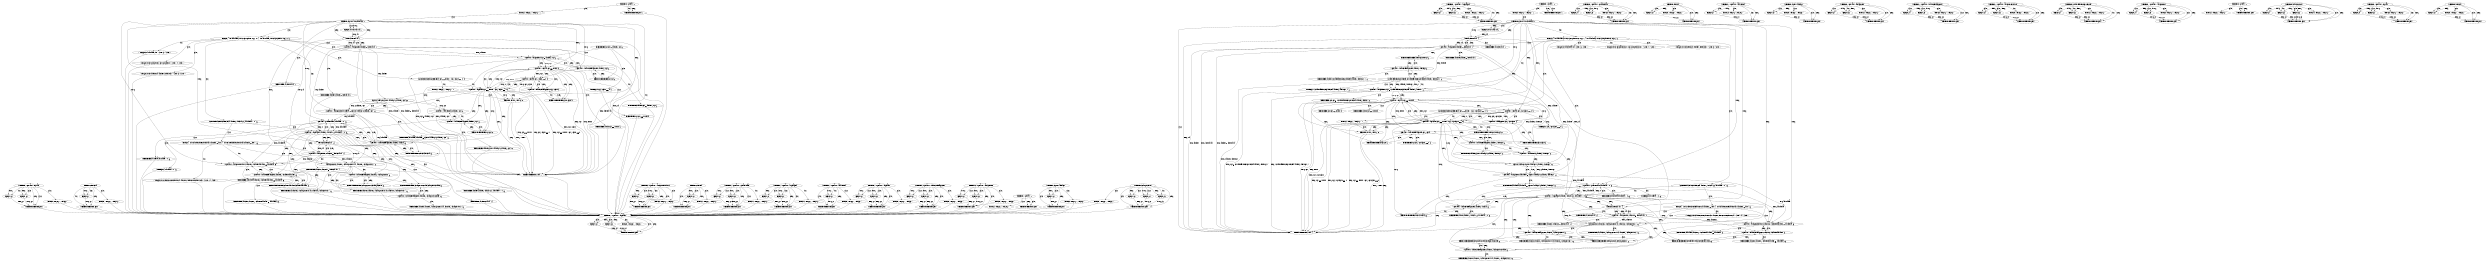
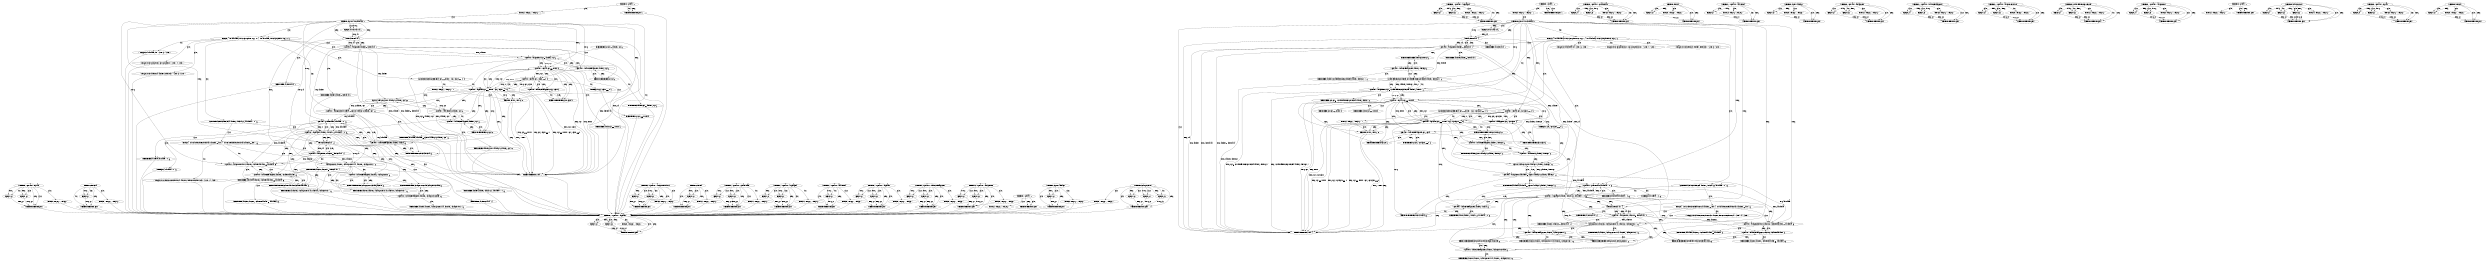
(622, 69) -> (572, 82)
(1328, 90) -> none
none -> (463, 98)
none -> (417, 107)
(1458, 162) -> (1560, 150)
